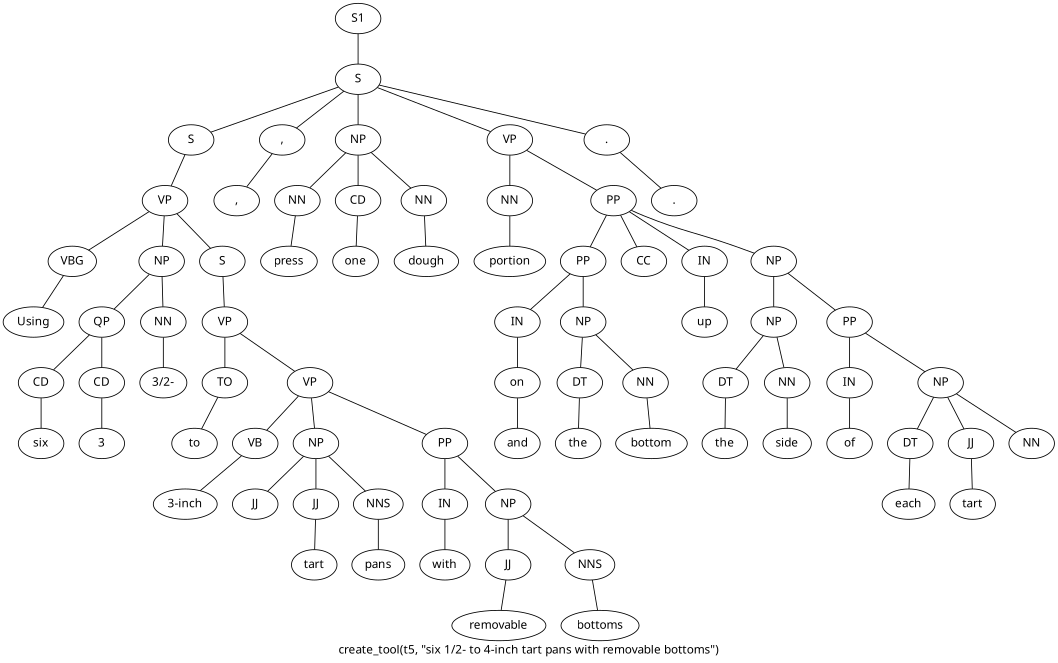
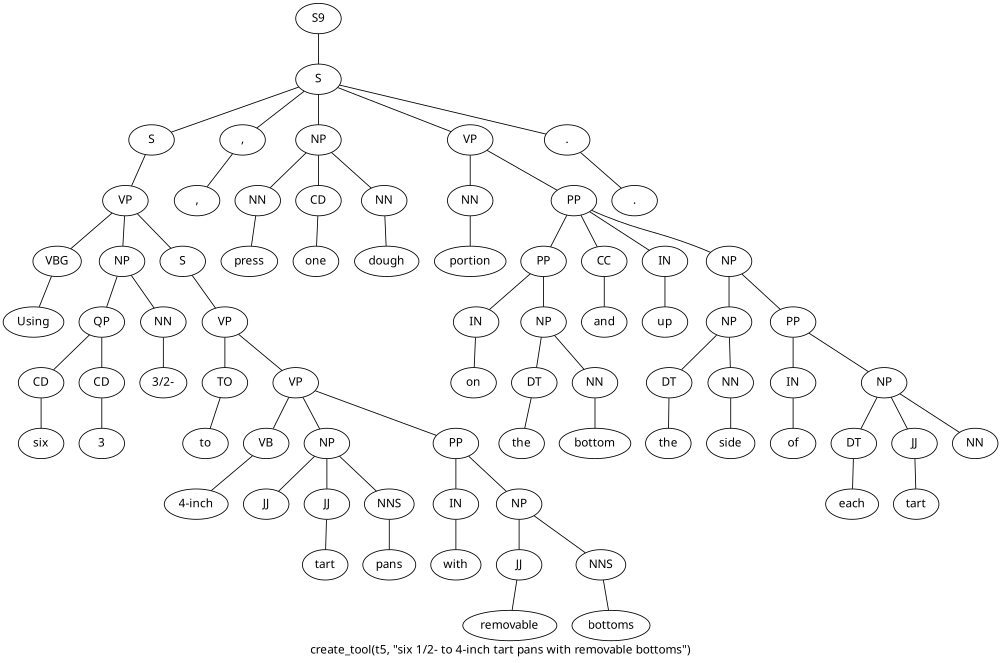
(358, 19) -> (318, 19)
(517, 413) -> (604, 292)
(185, 504) -> (196, 504)
